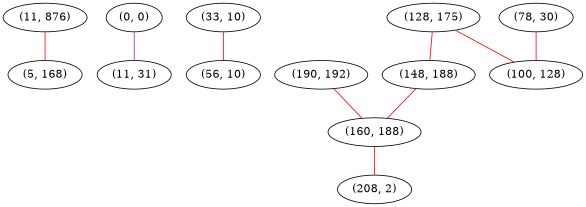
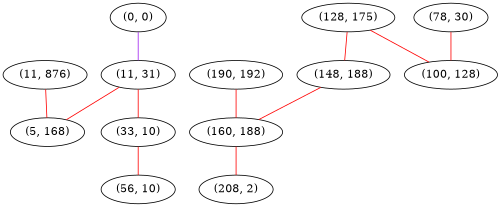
none -> (93, 103)
none -> (138, 104)
